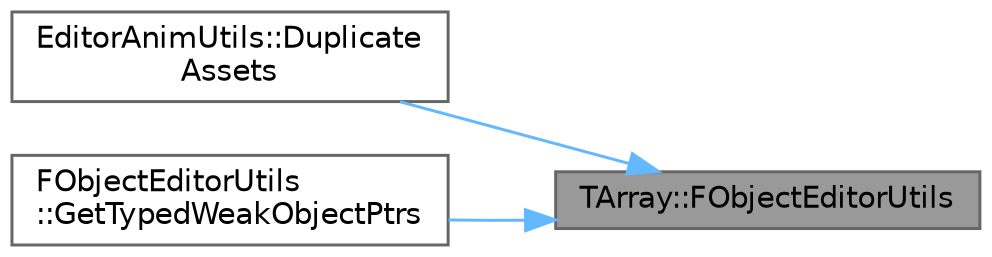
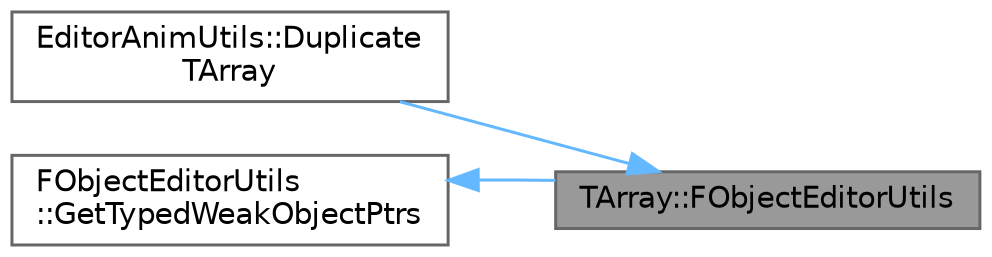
(230, 57) -> (230, 57)
(487, 220) -> (517, 180)
